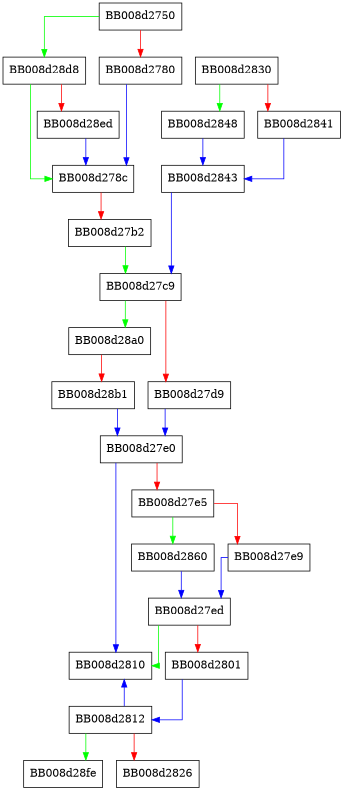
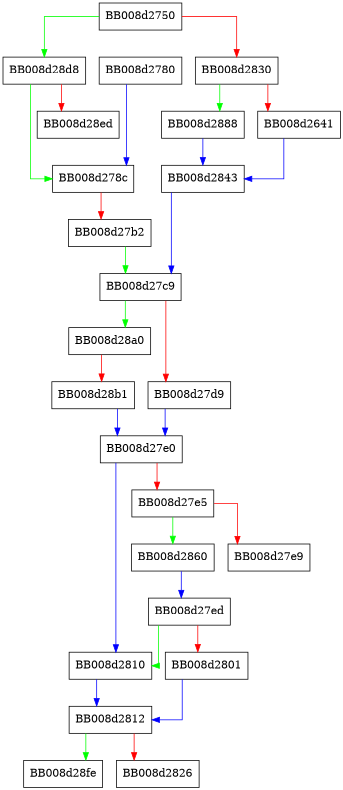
(141, 40) -> (226, 17)
(203, 125) -> (203, 125)
(299, 125) -> (299, 125)
(86, 148) -> none
(221, 571) -> none
(124, 697) -> (97, 689)
